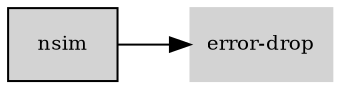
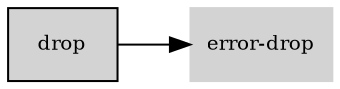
(63, 45) -> (63, 45)
